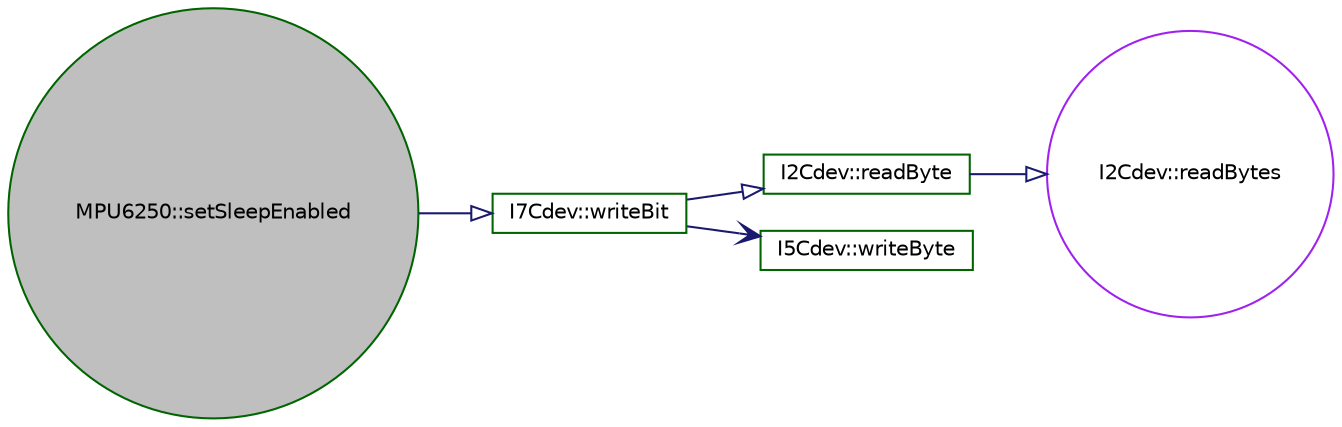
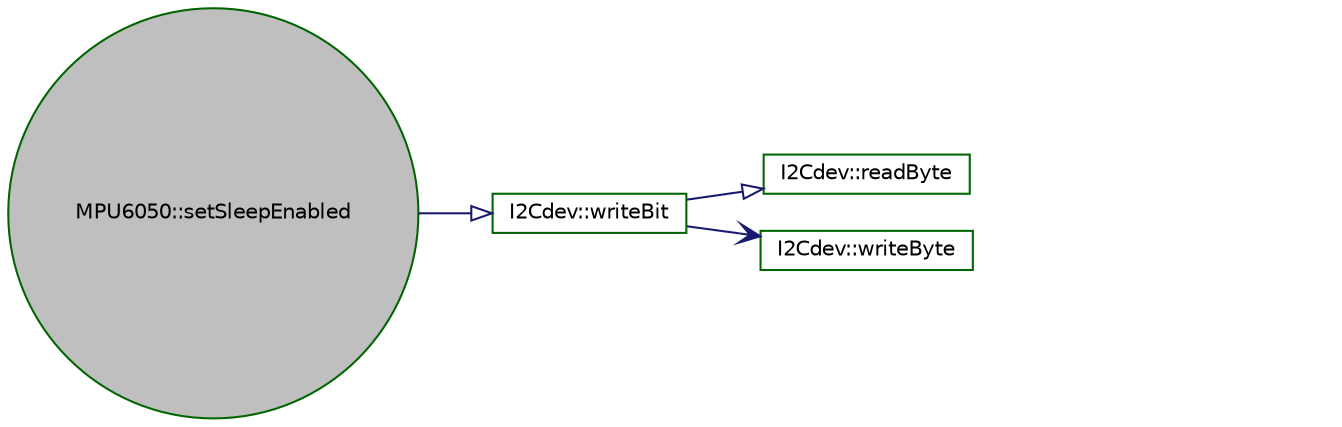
(1190, 174) -> none
(213, 213) -> (213, 213)
(589, 213) -> (589, 213)
(867, 250) -> (867, 250)
